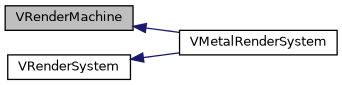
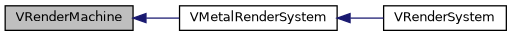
(161, 55) -> (367, 18)
